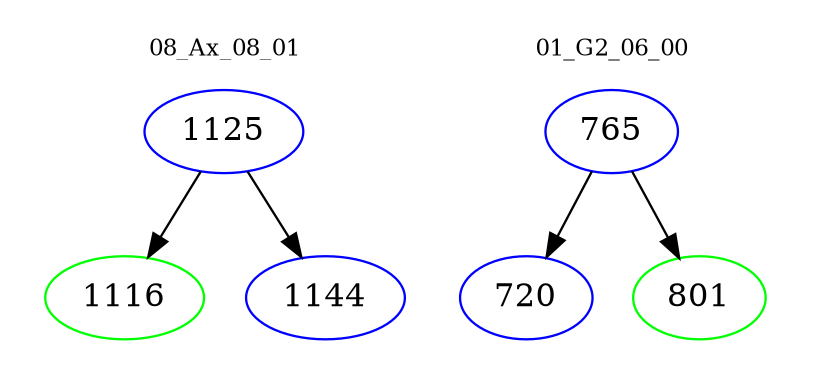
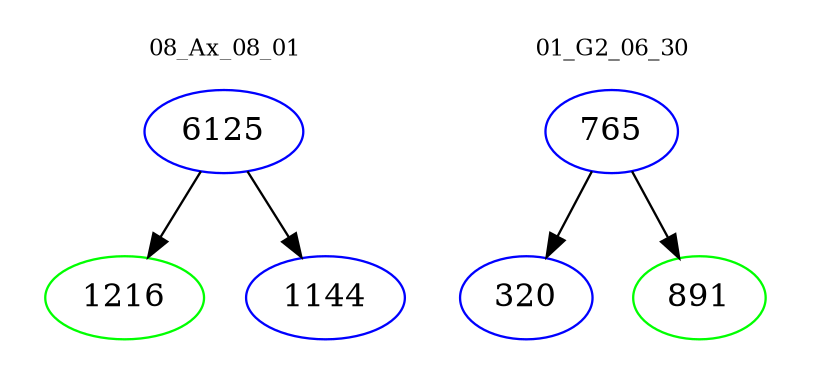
(613, 50) -> (613, 50)
(224, 132) -> (224, 132)
(125, 298) -> (125, 298)
(526, 298) -> (526, 298)
(699, 298) -> (699, 298)
